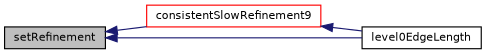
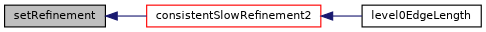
(234, 16) -> (234, 16)
(240, 38) -> none
